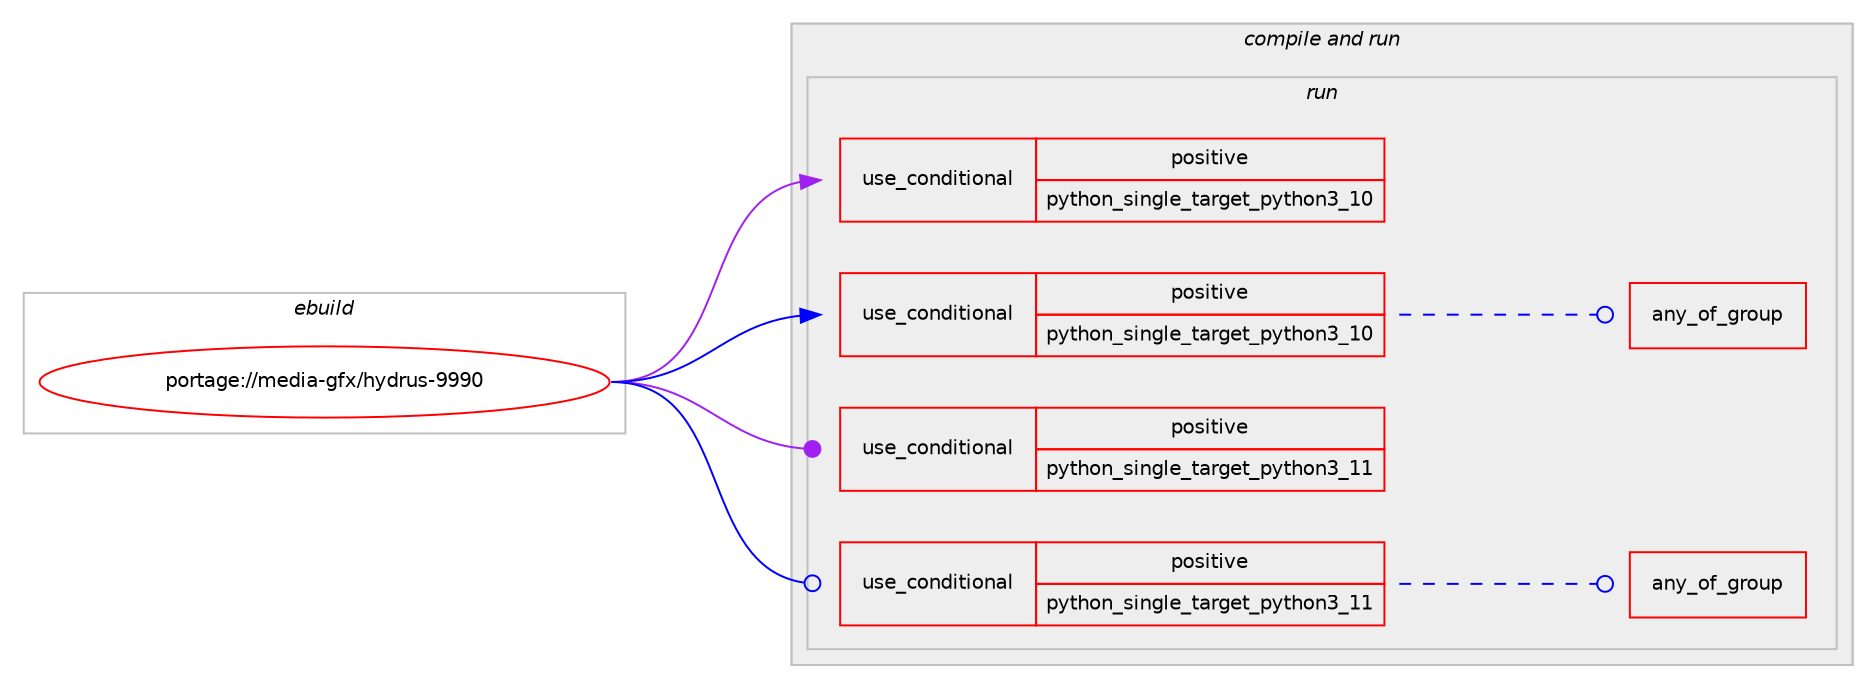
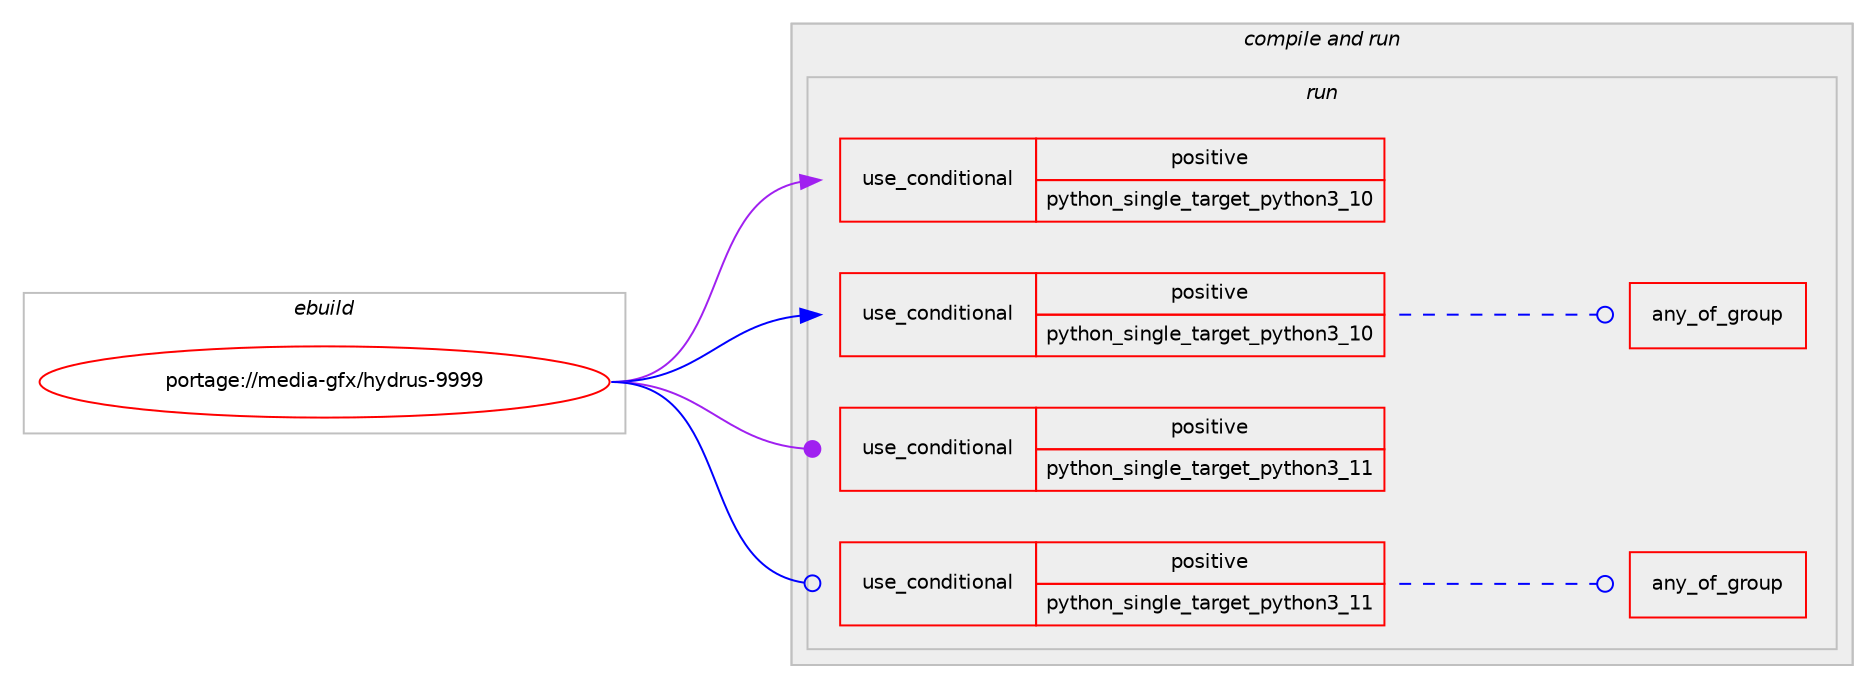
(325, 382) -> (325, 382)
